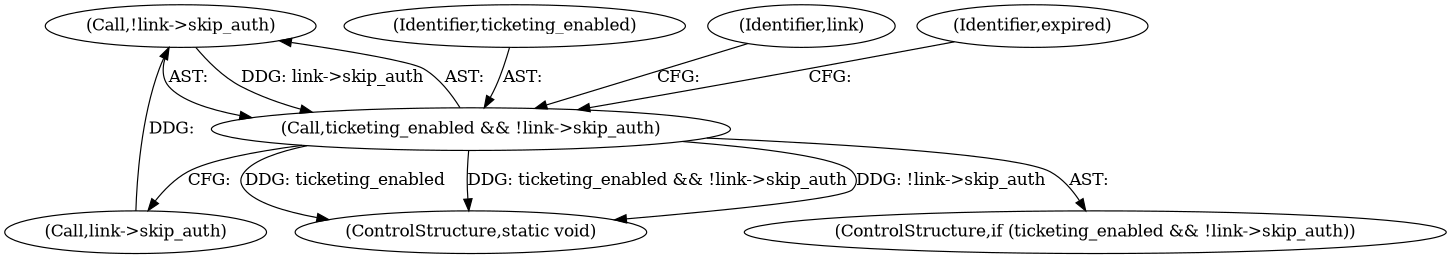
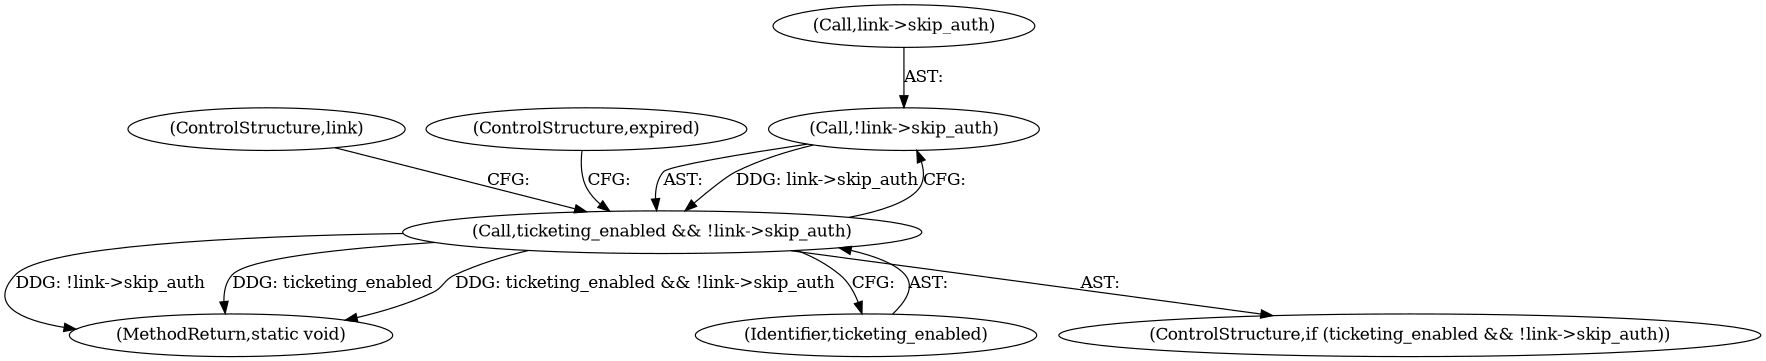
(801, 26) -> (267, 129)
(1032, 26) -> (586, 129)
(467, 78) -> (947, 181)
(174, 129) -> (926, 78)
(222, 160) -> (834, 270)
(471, 232) -> (231, 335)
